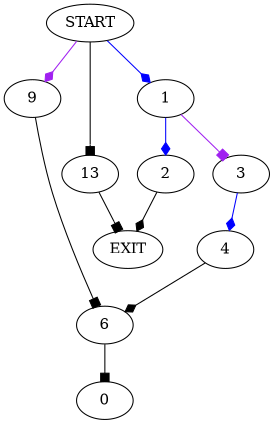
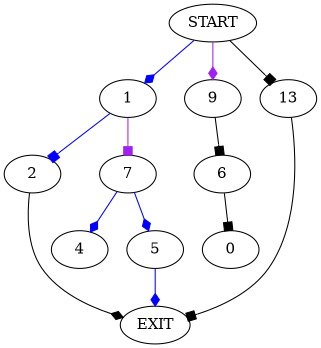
(166, 130) -> (84, 133)
(241, 174) -> (128, 174)
none -> (155, 250)
(171, 284) -> none
